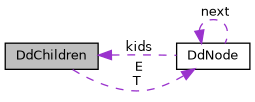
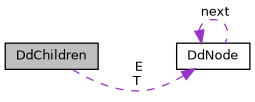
(144, 55) -> none
